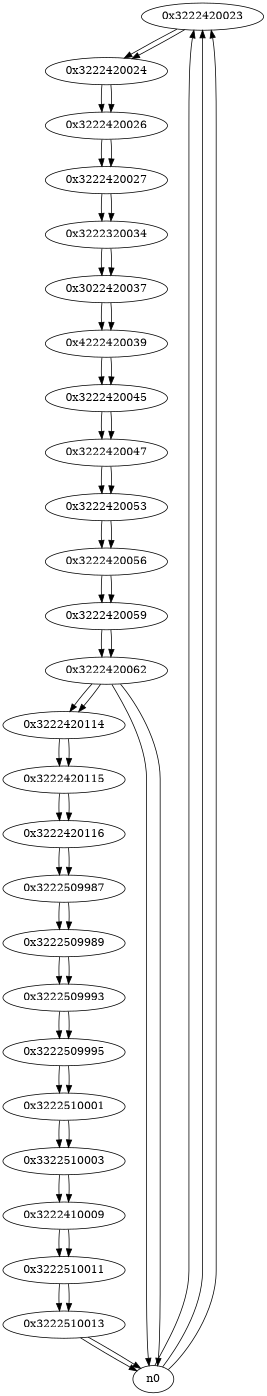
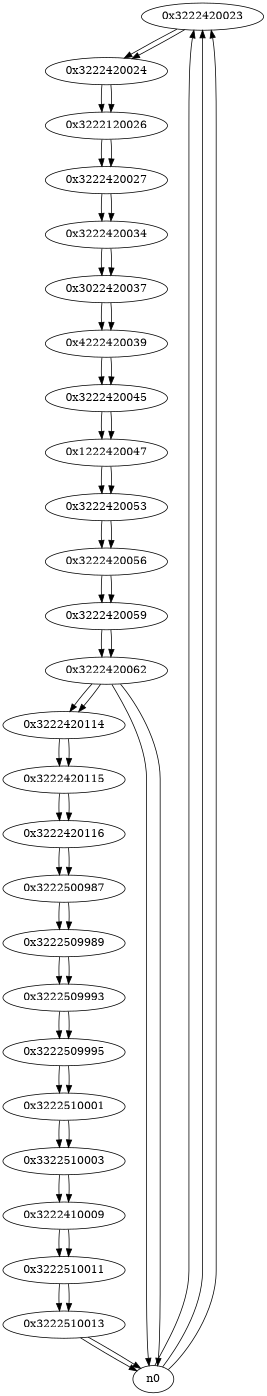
(106, 126) -> (106, 126)
(106, 235) -> (106, 235)
(106, 453) -> (106, 453)
(64, 889) -> (64, 889)
